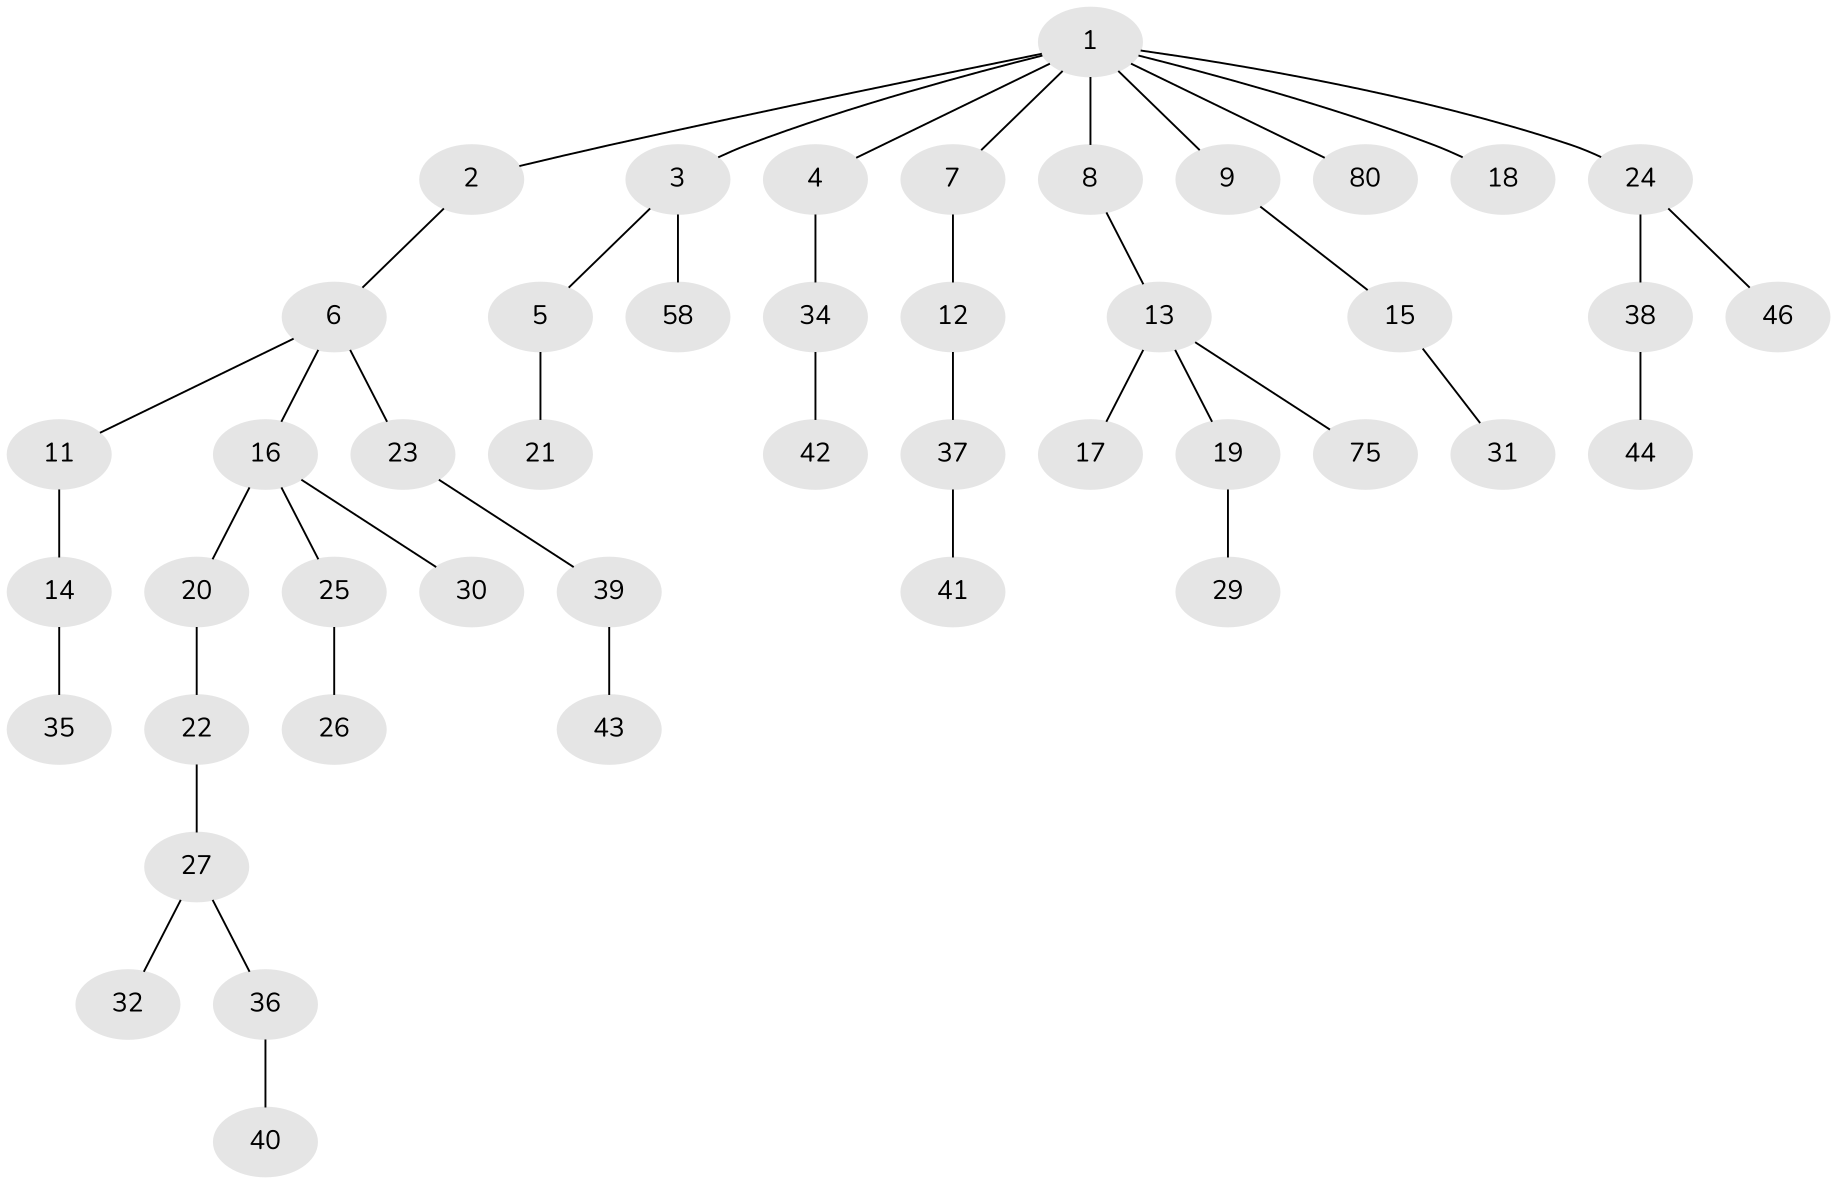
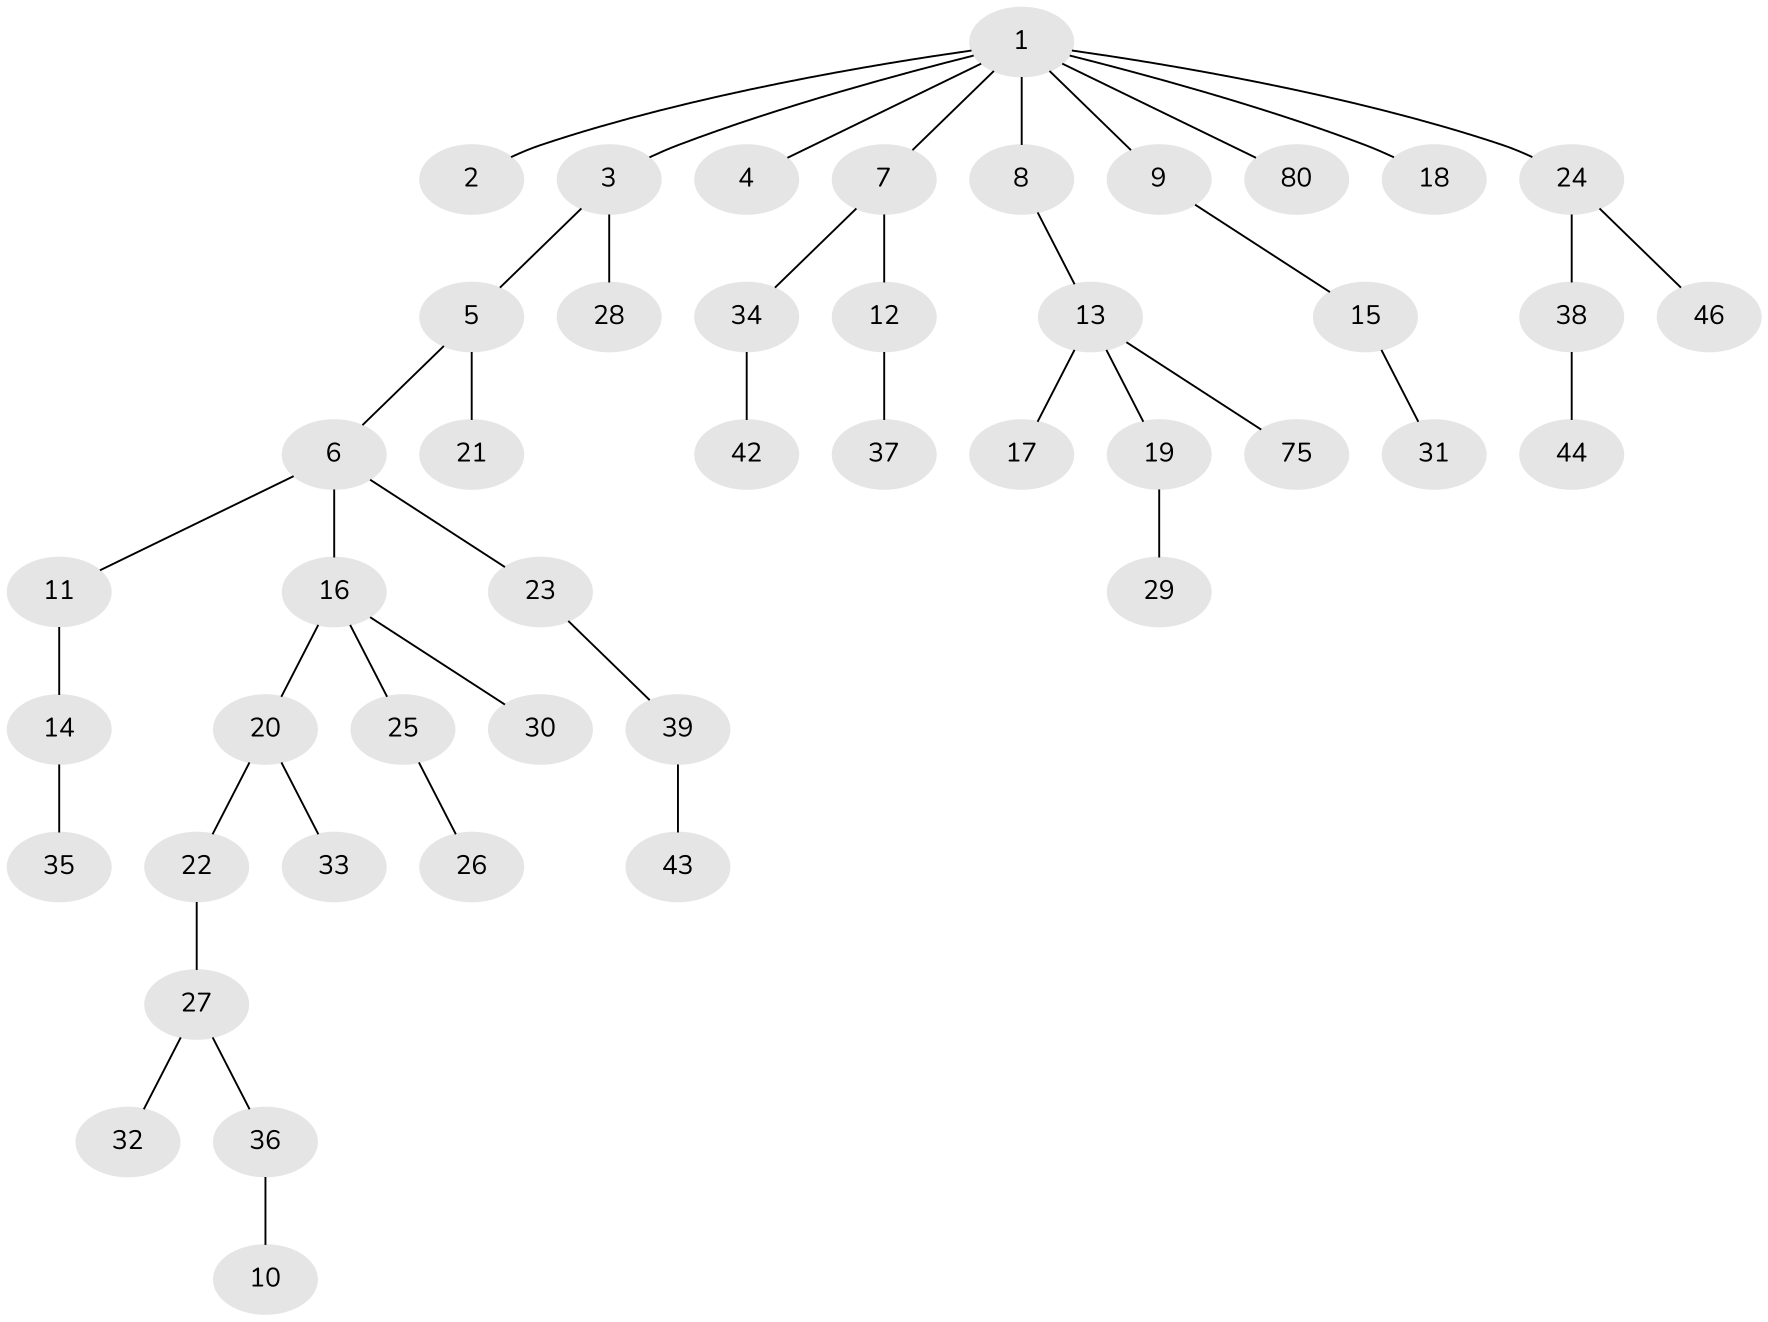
(403, 248) -> (403, 386)
(815, 248) -> (816, 248)
(678, 317) -> (609, 317)
(953, 592) -> none
none -> (334, 867)
(265, 1142) -> (265, 1280)
